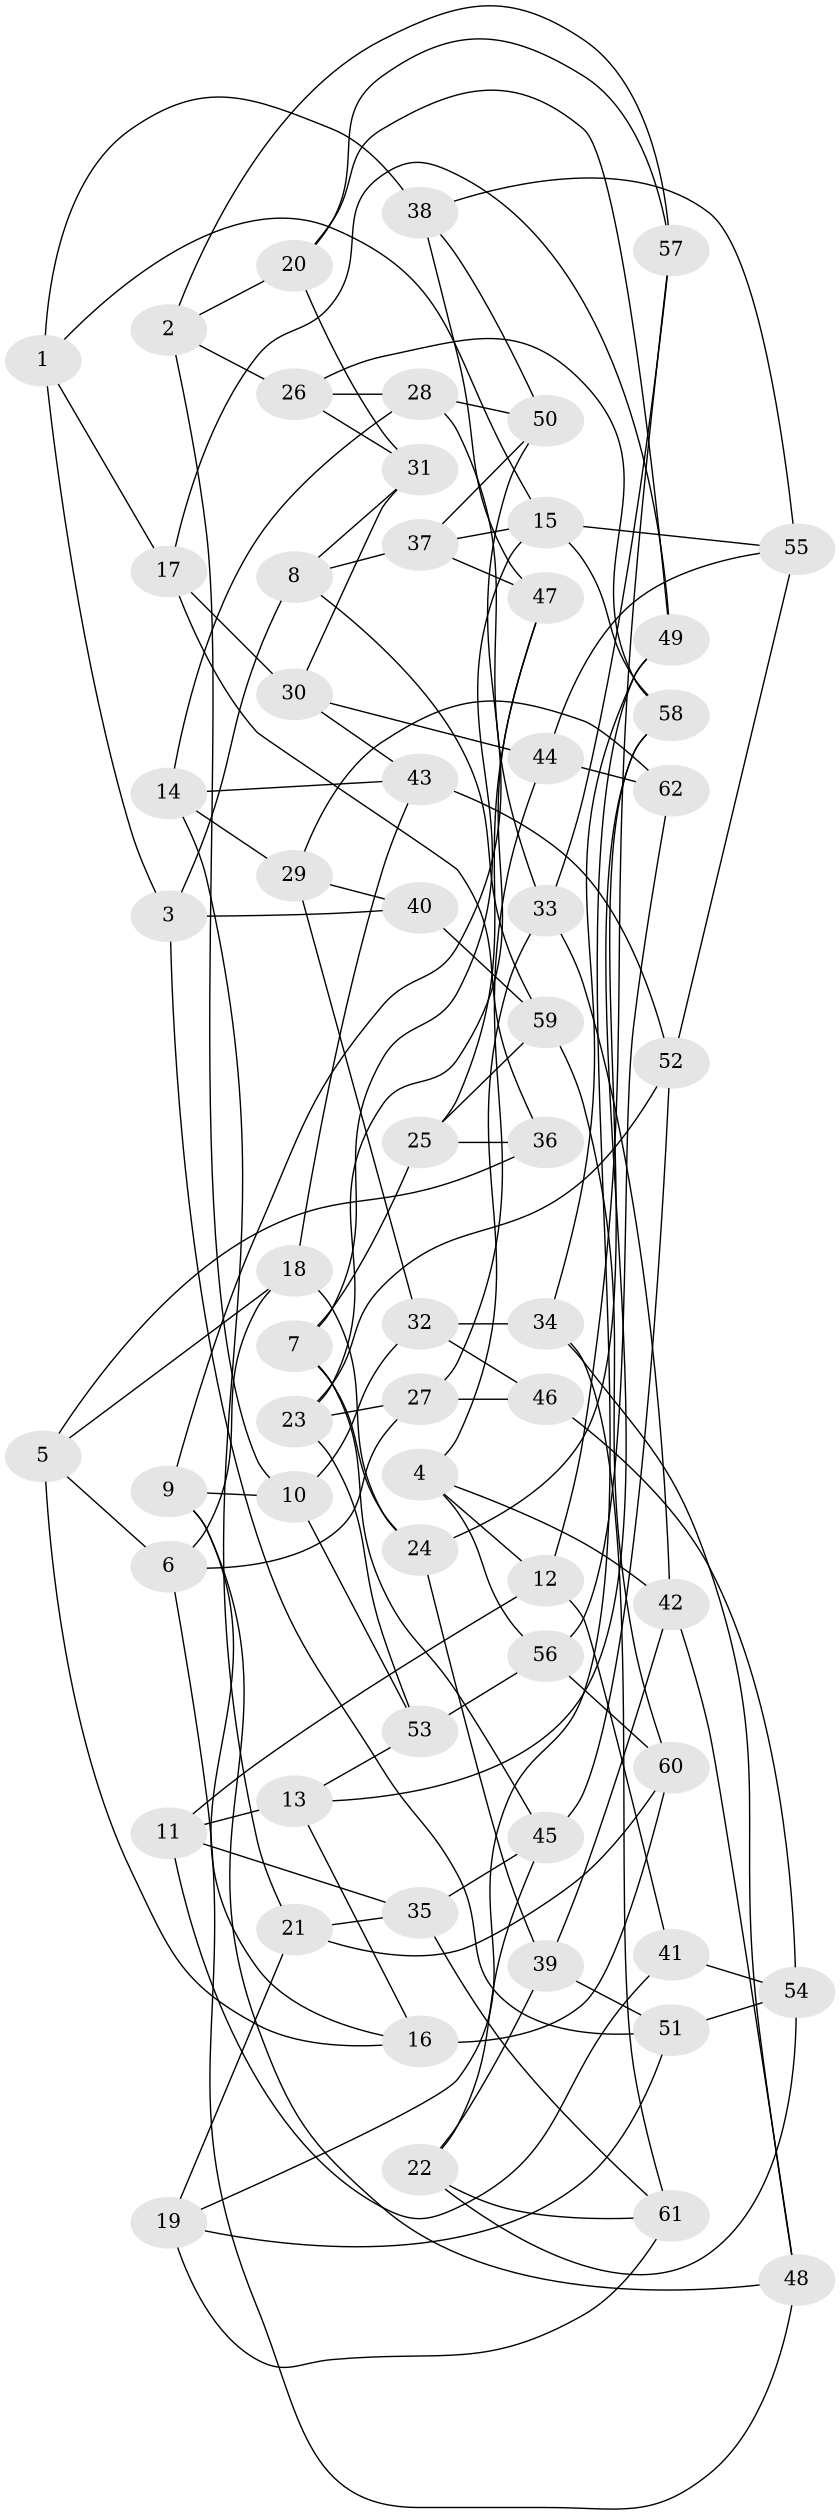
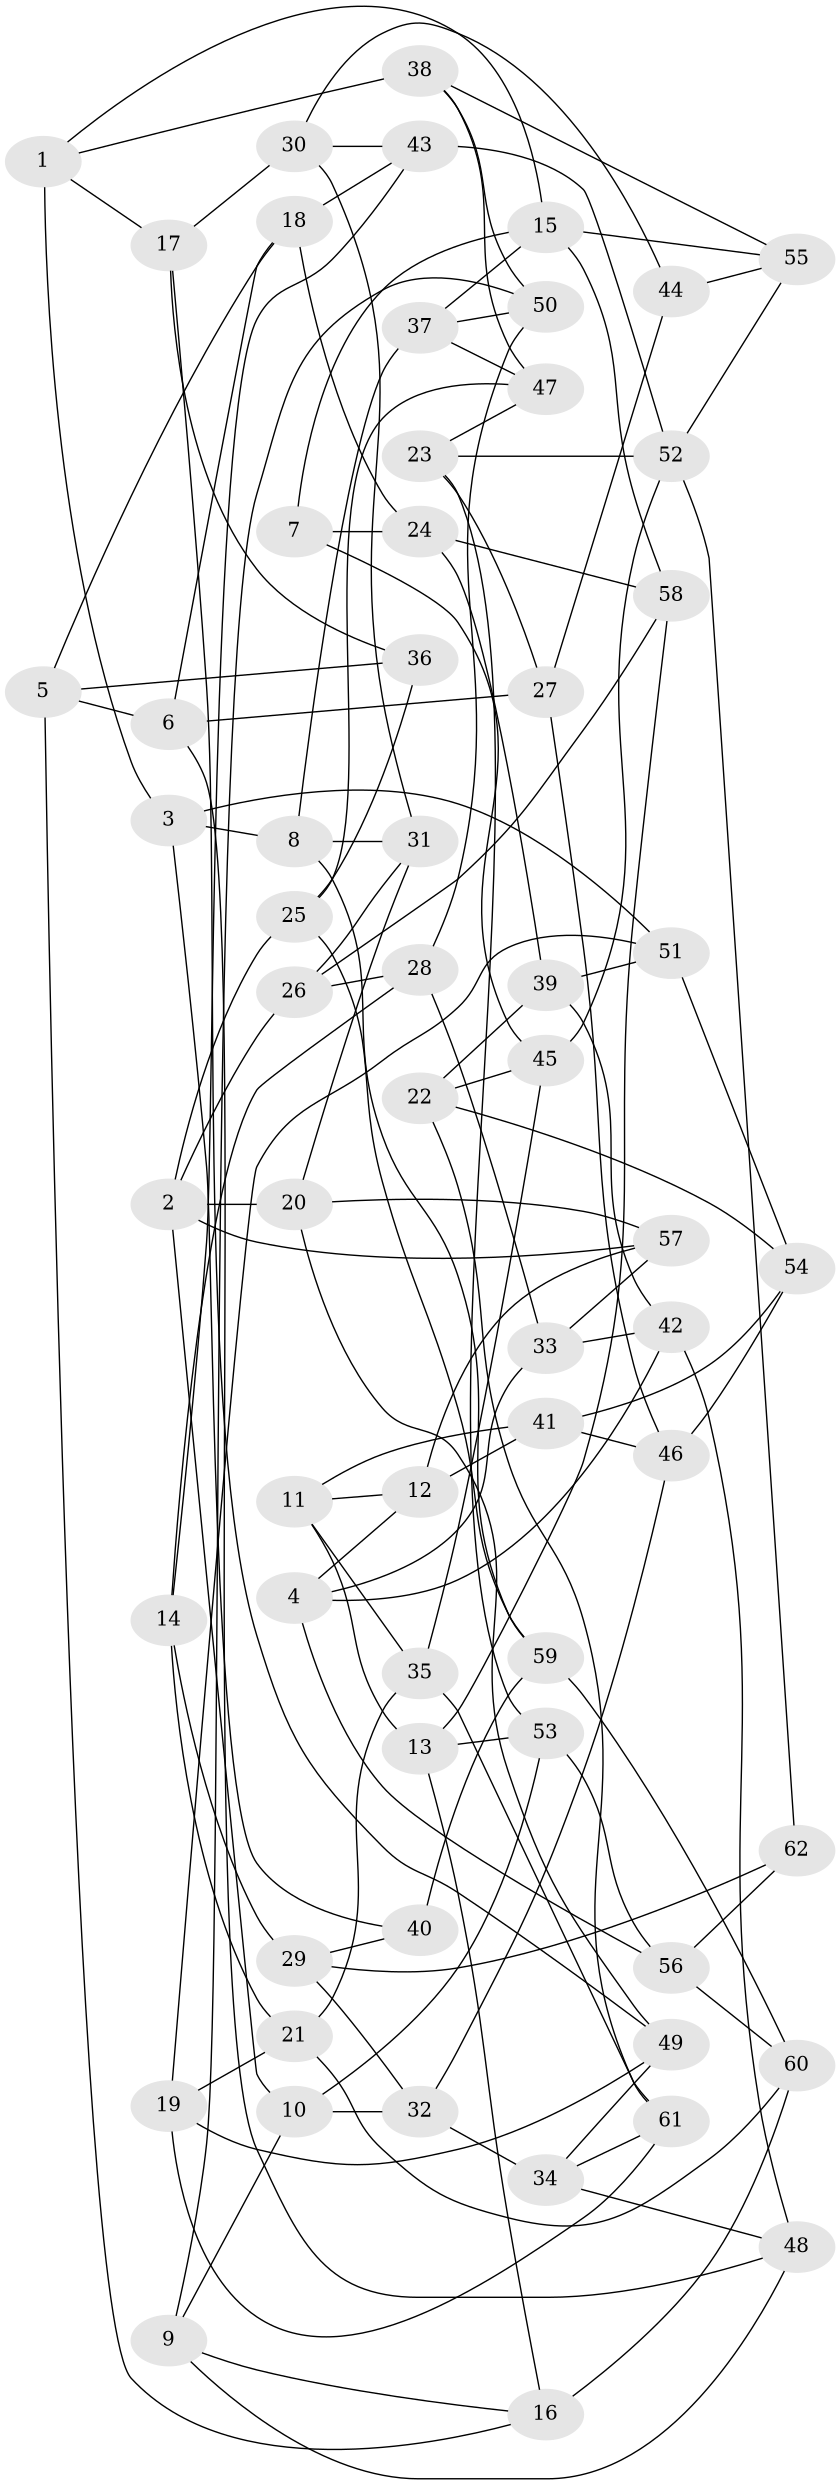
(609, 775) -> (747, 1117)
(369, 1250) -> (193, 1109)
none -> (617, 1442)
